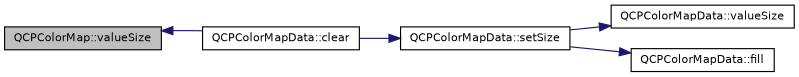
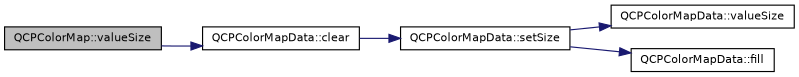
(188, 31) -> (176, 46)
